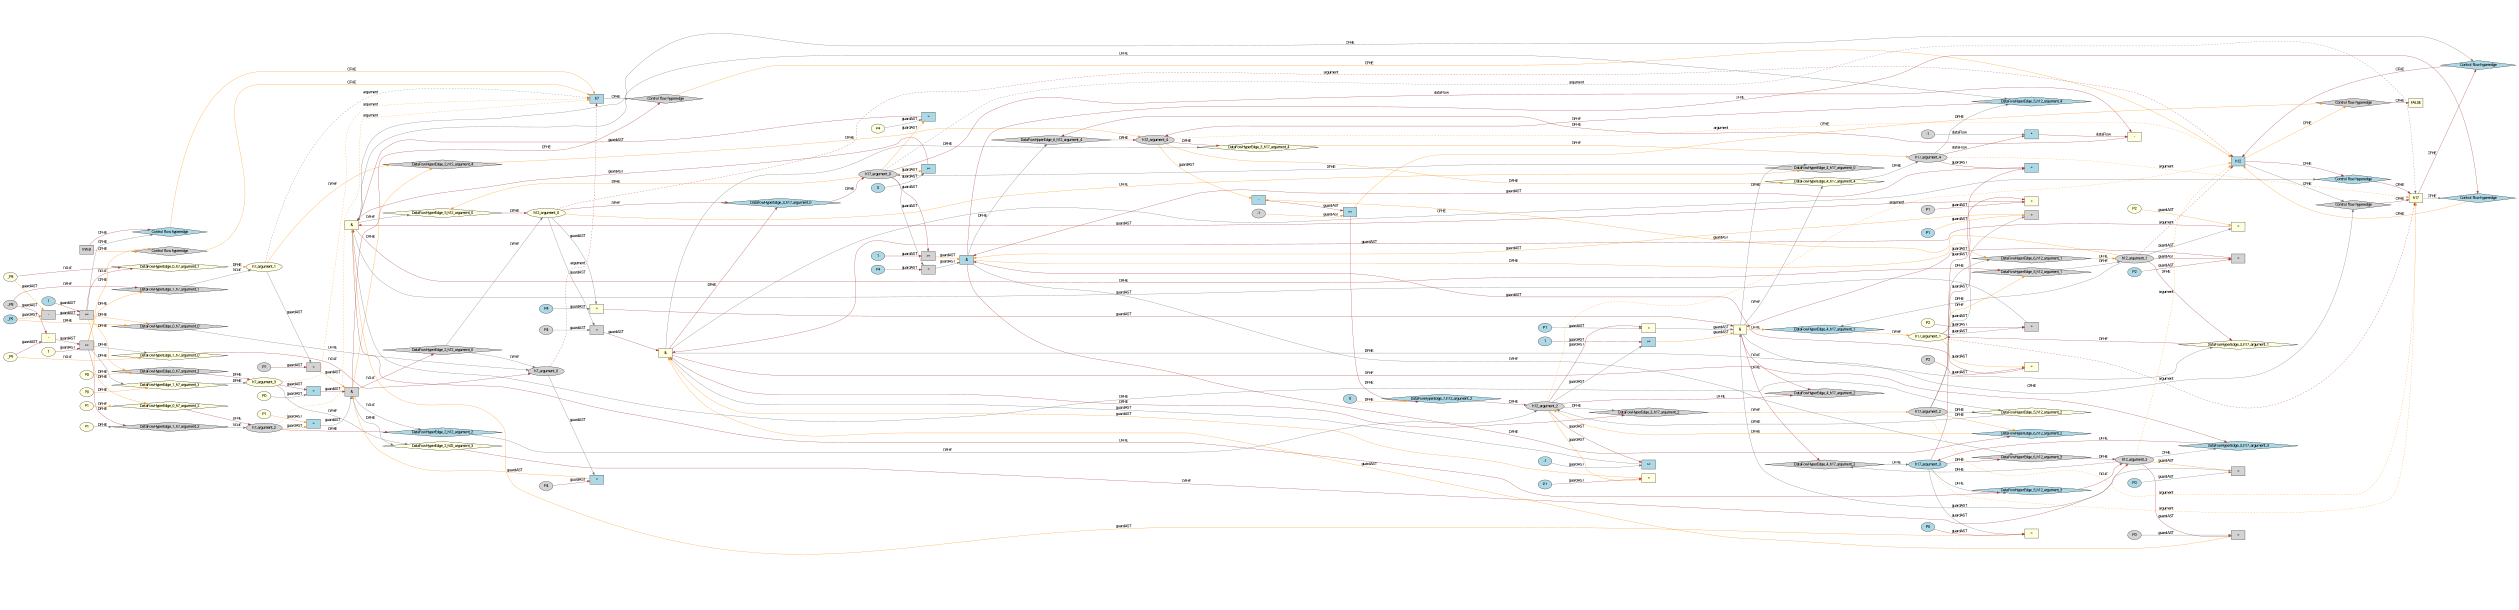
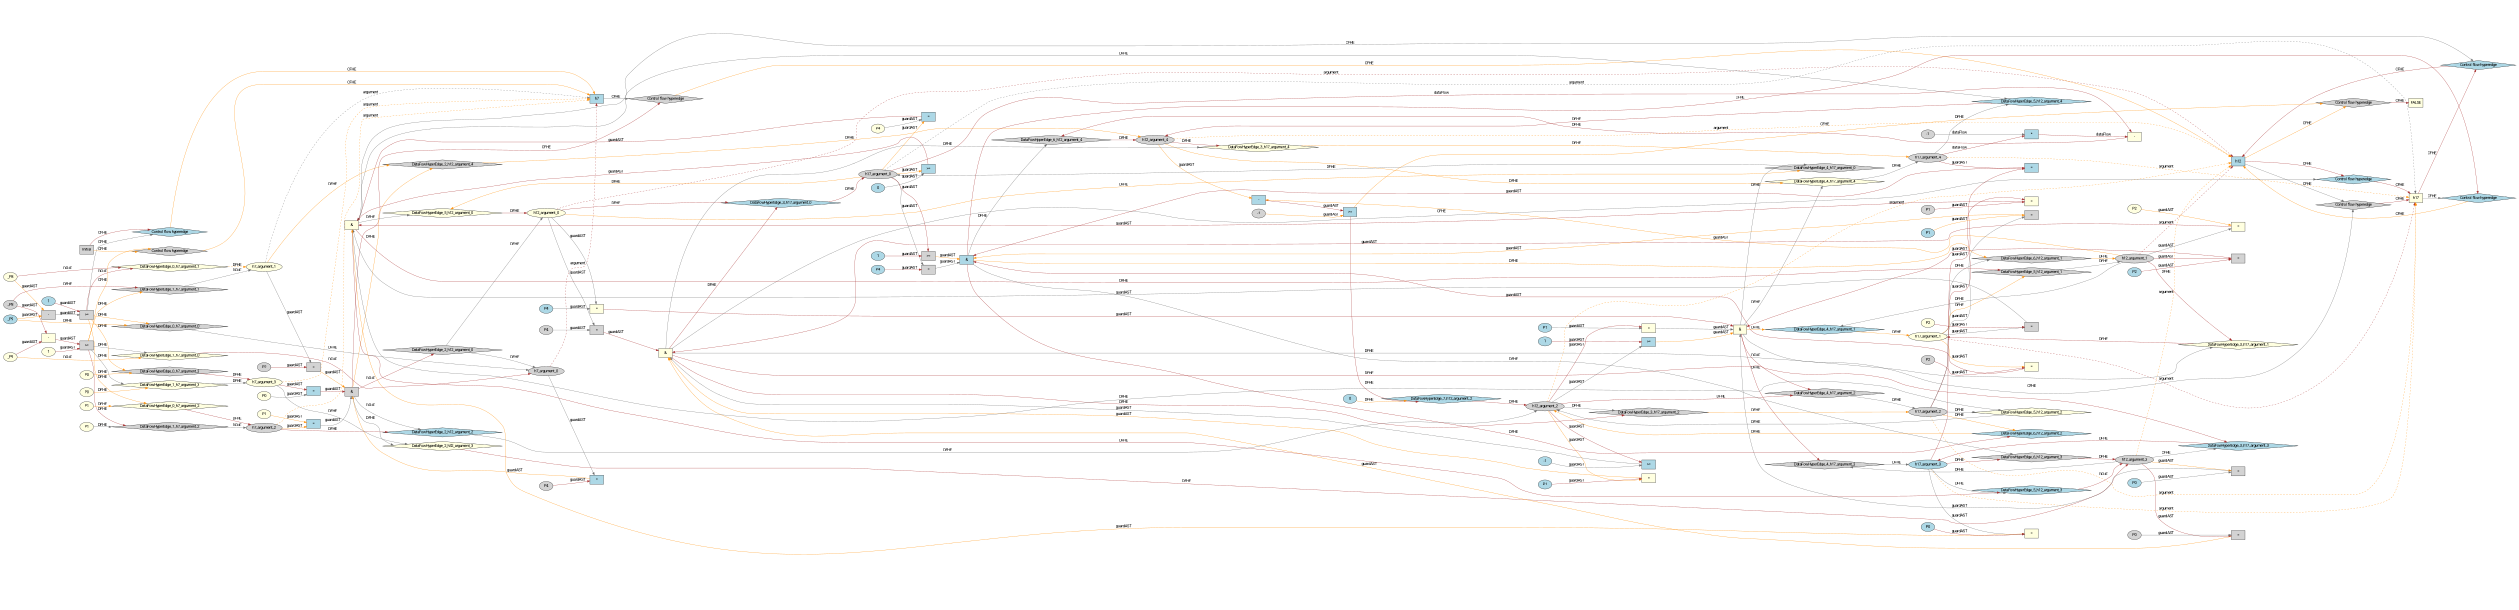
none -> (1881, 401)
